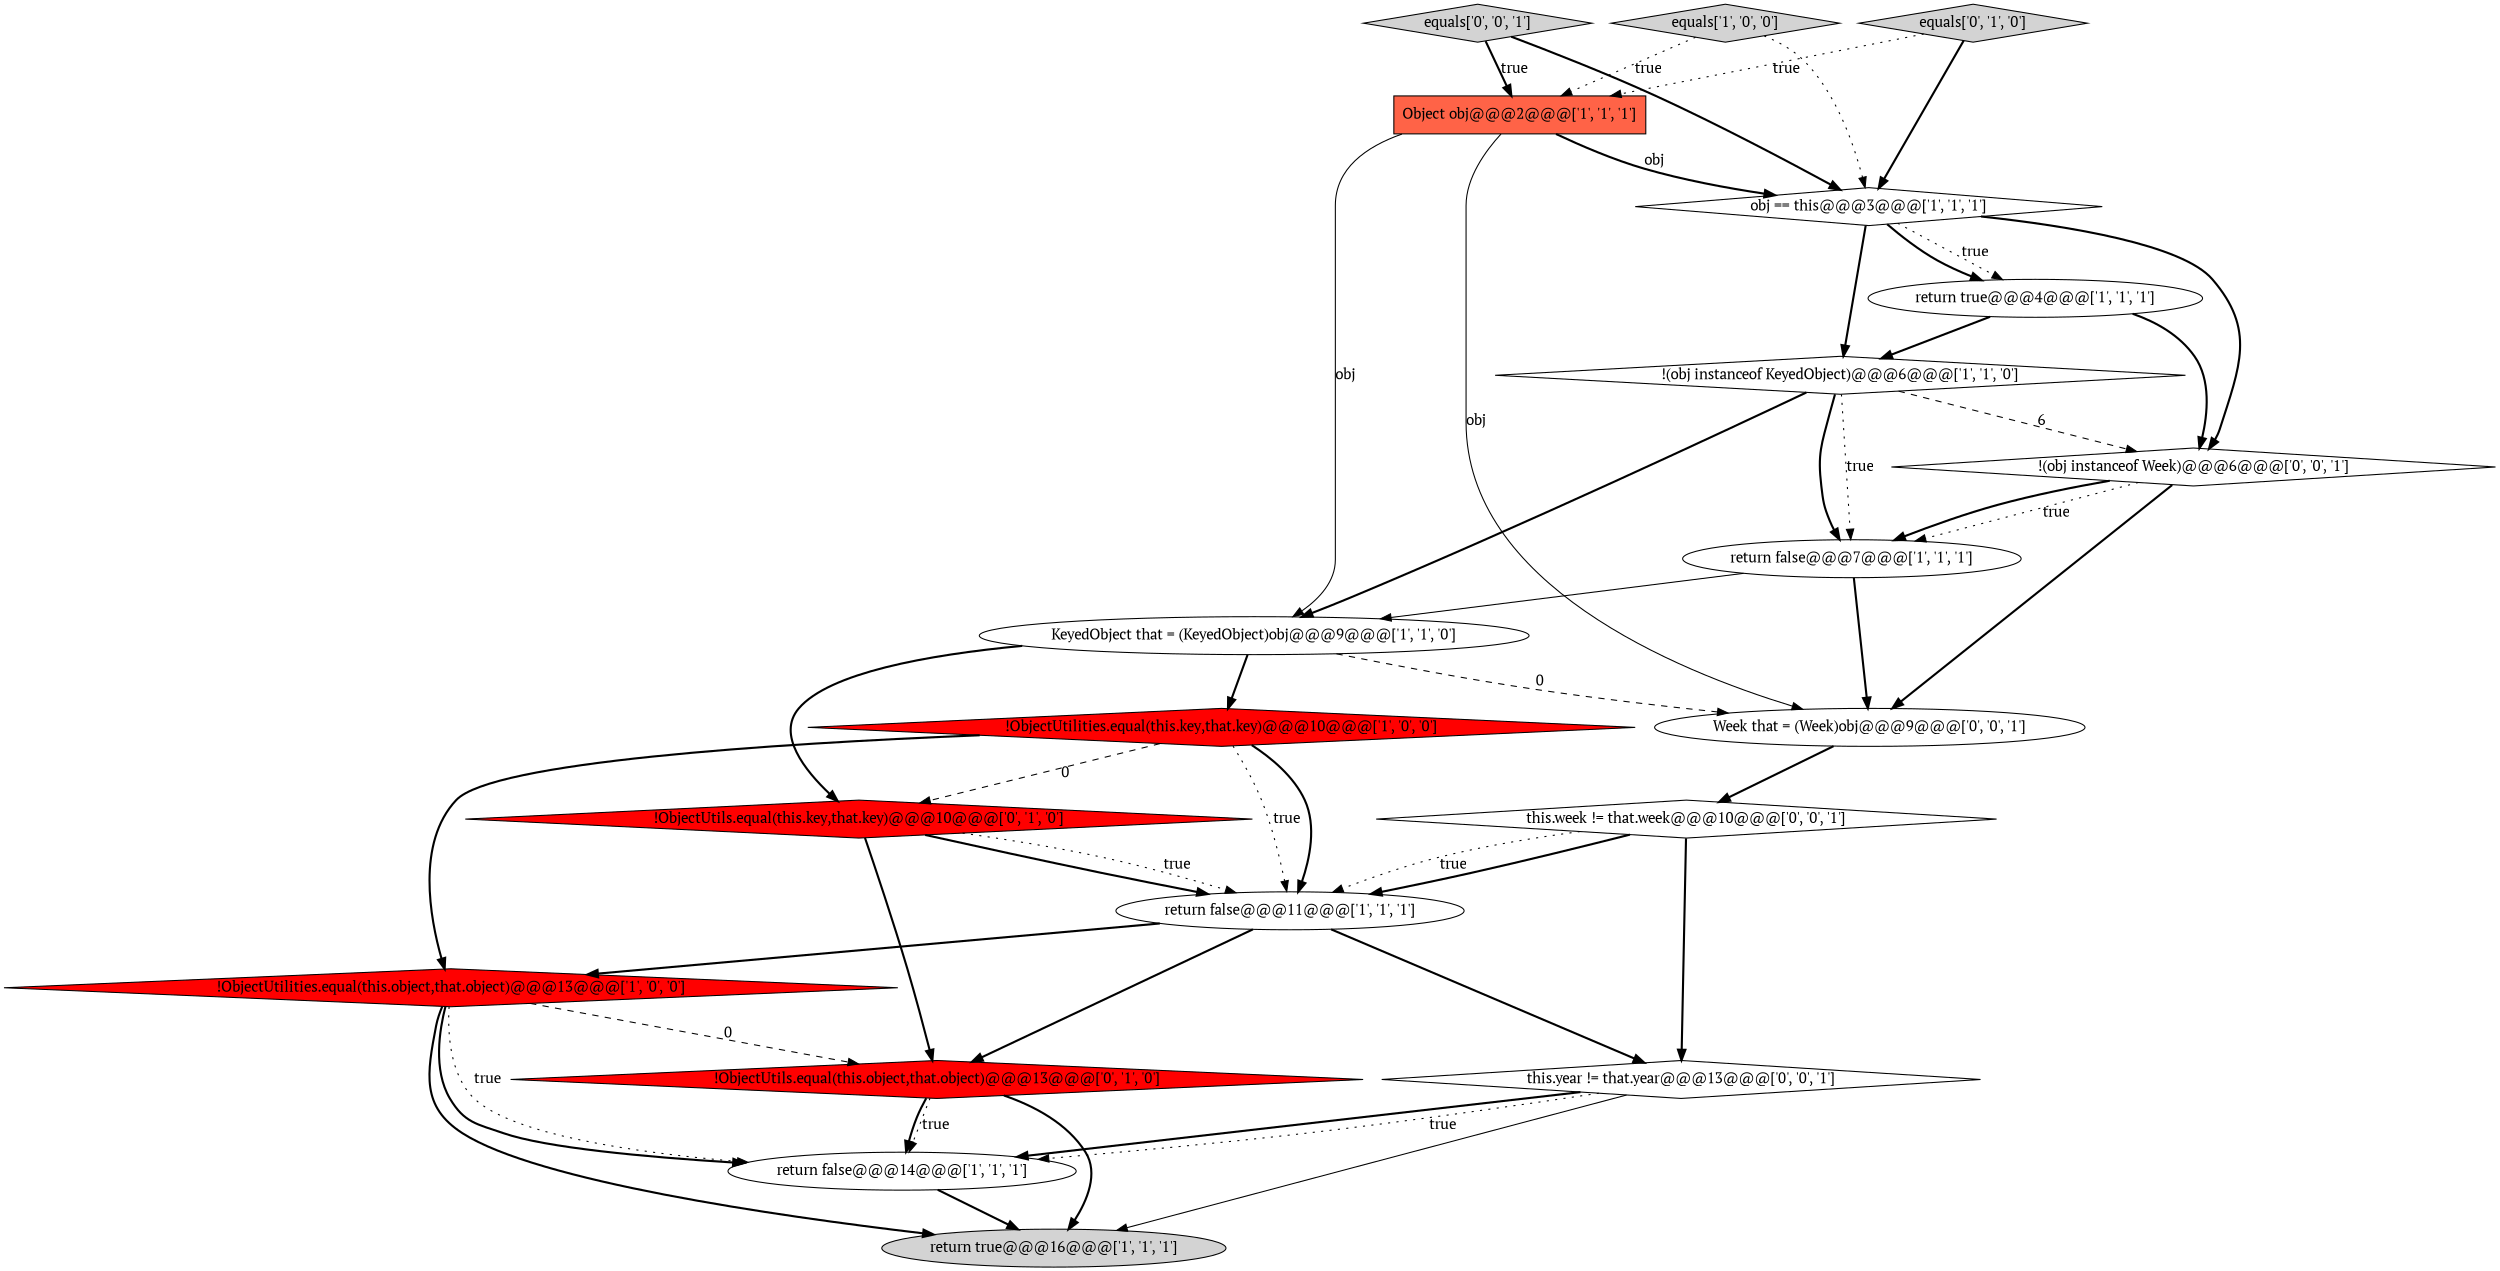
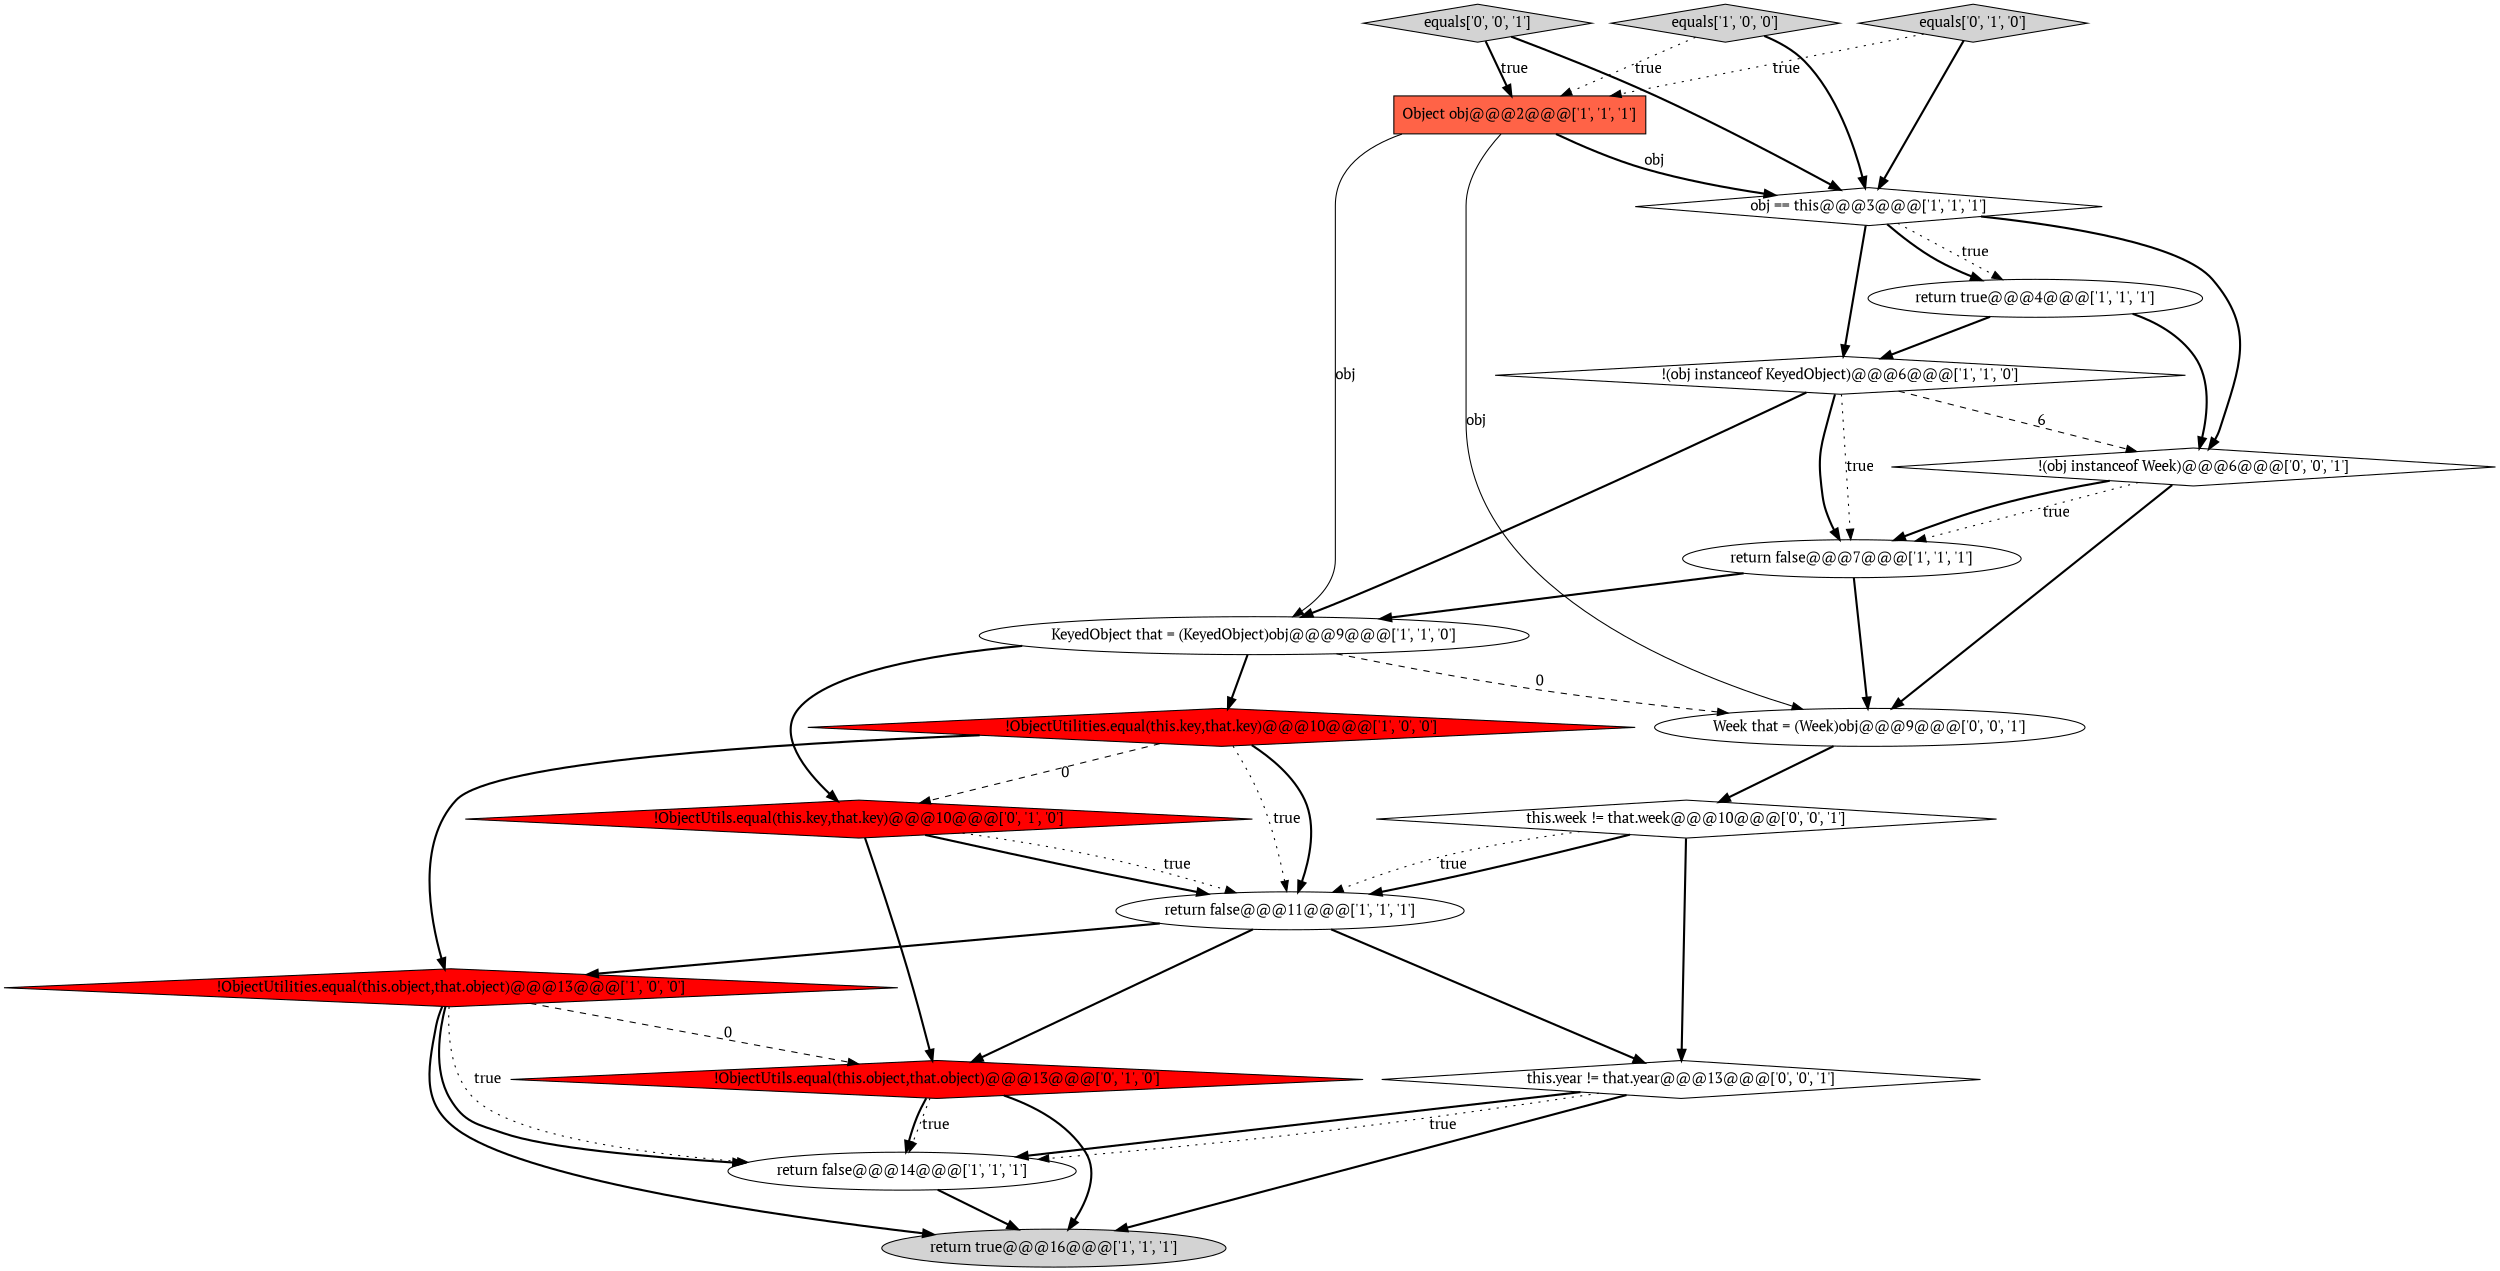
(1829, 95) -> (1829, 95)
(1576, 594) -> (1576, 594)
(1377, 1161) -> (1377, 1161)
